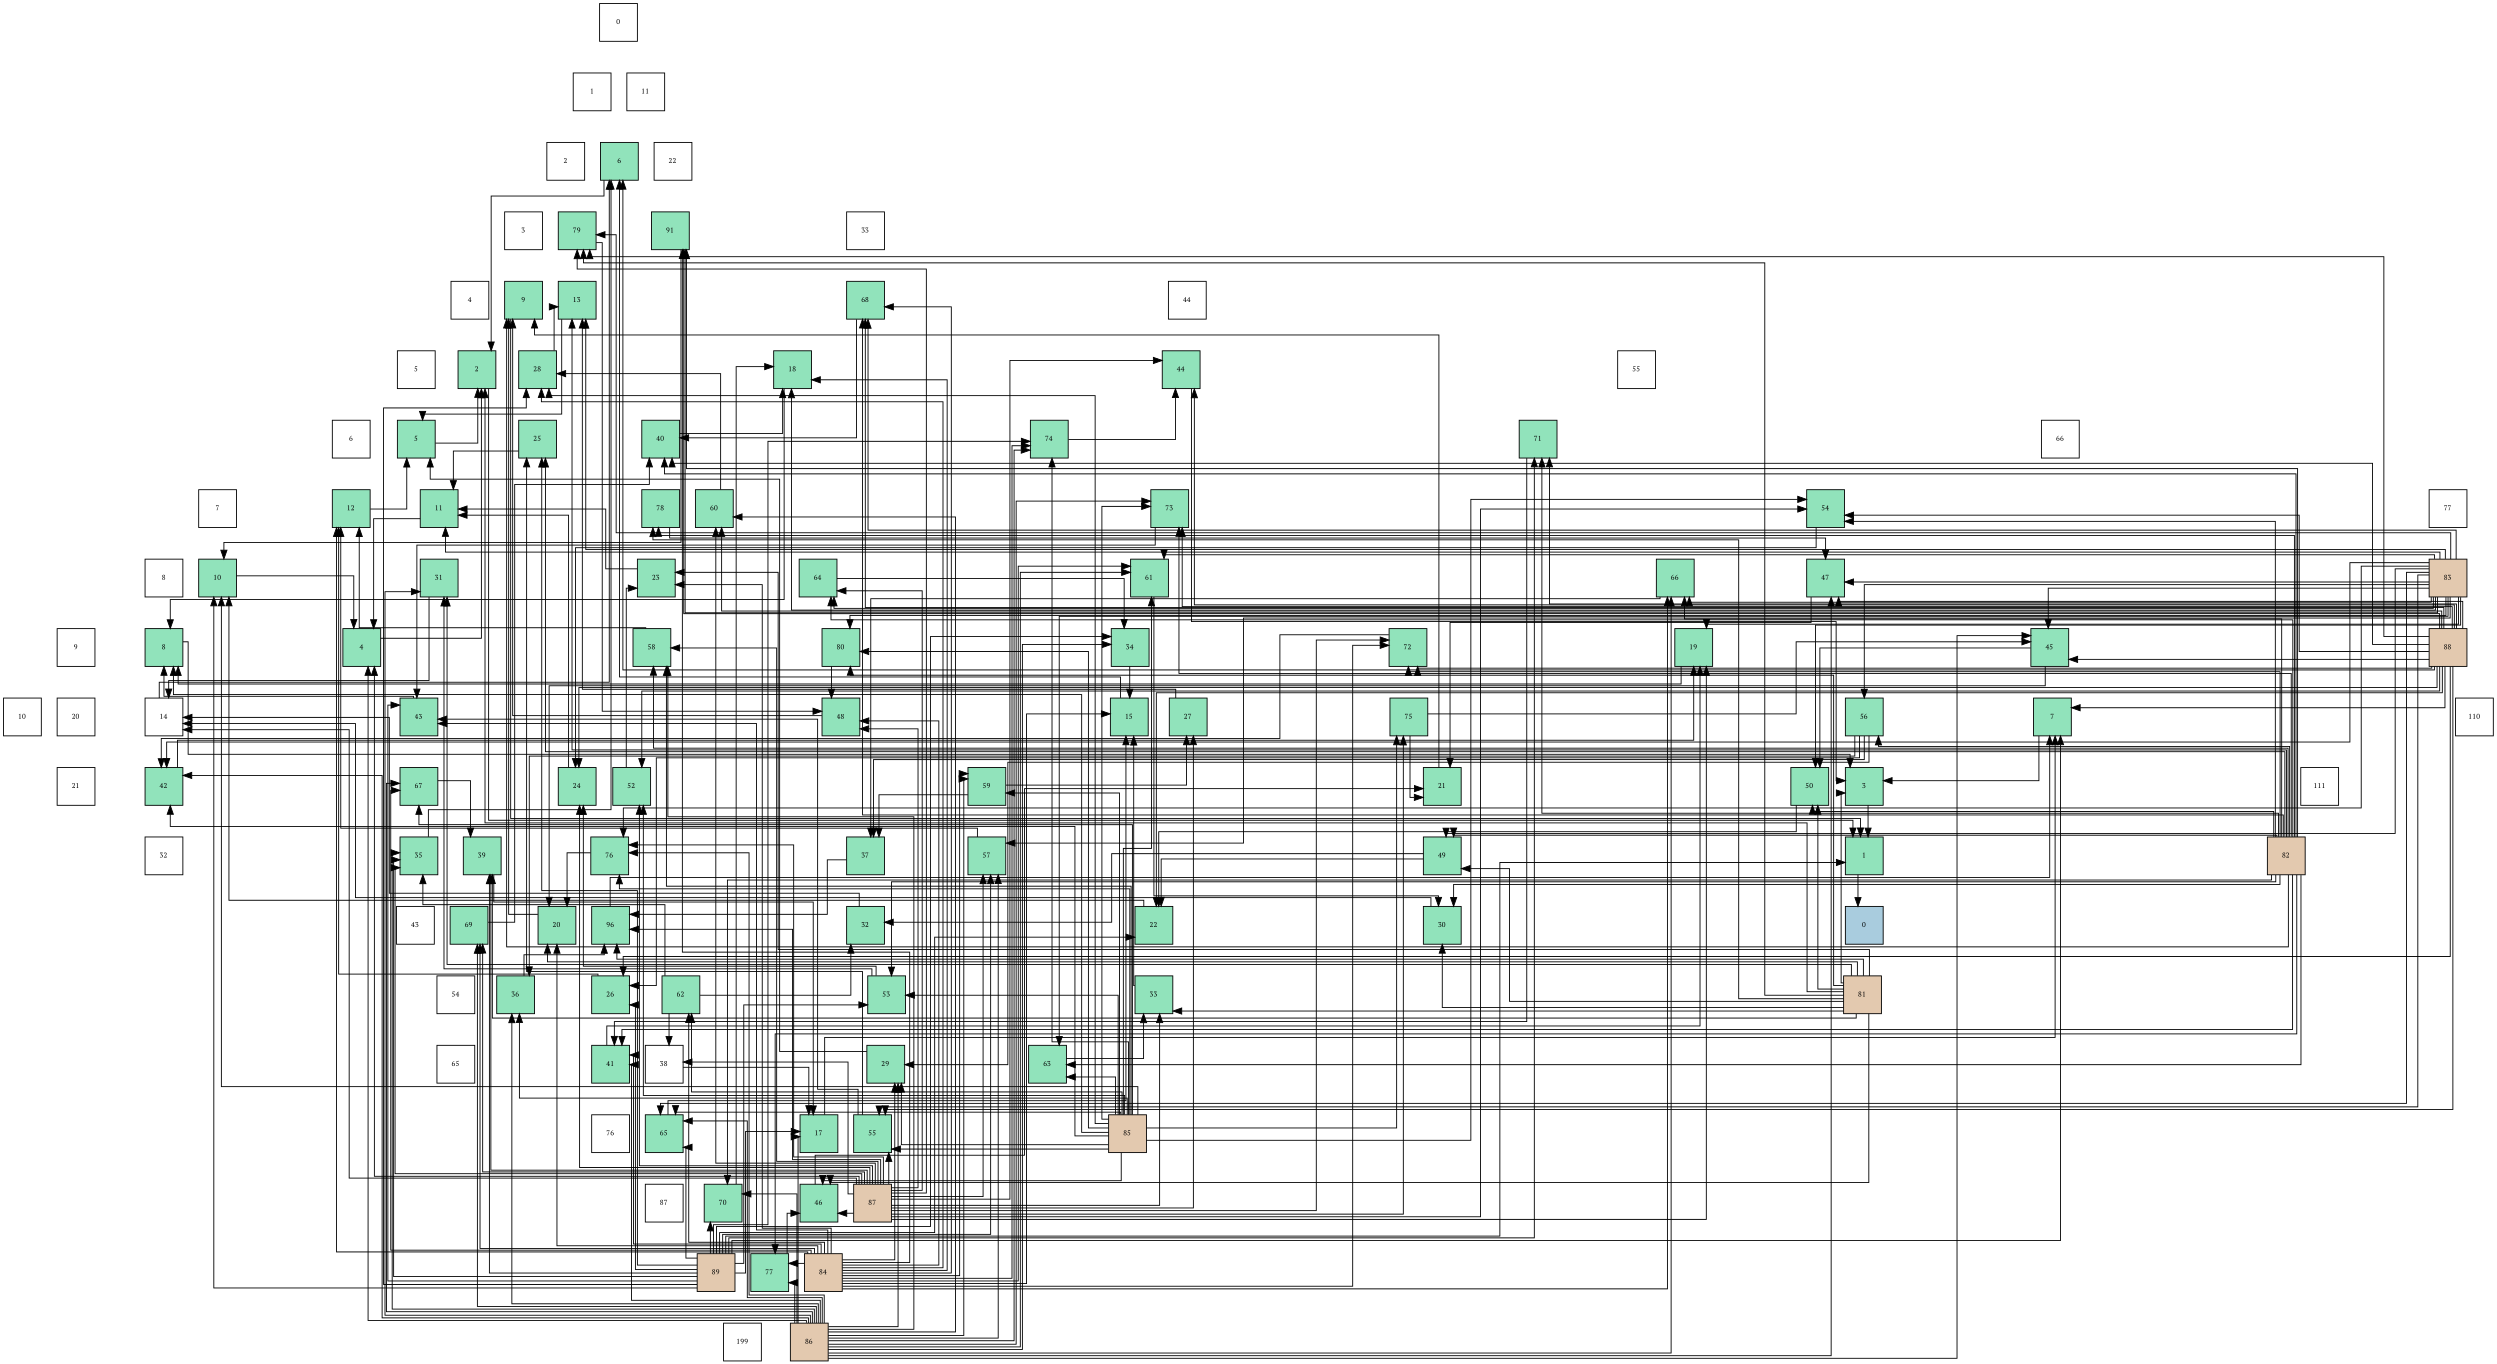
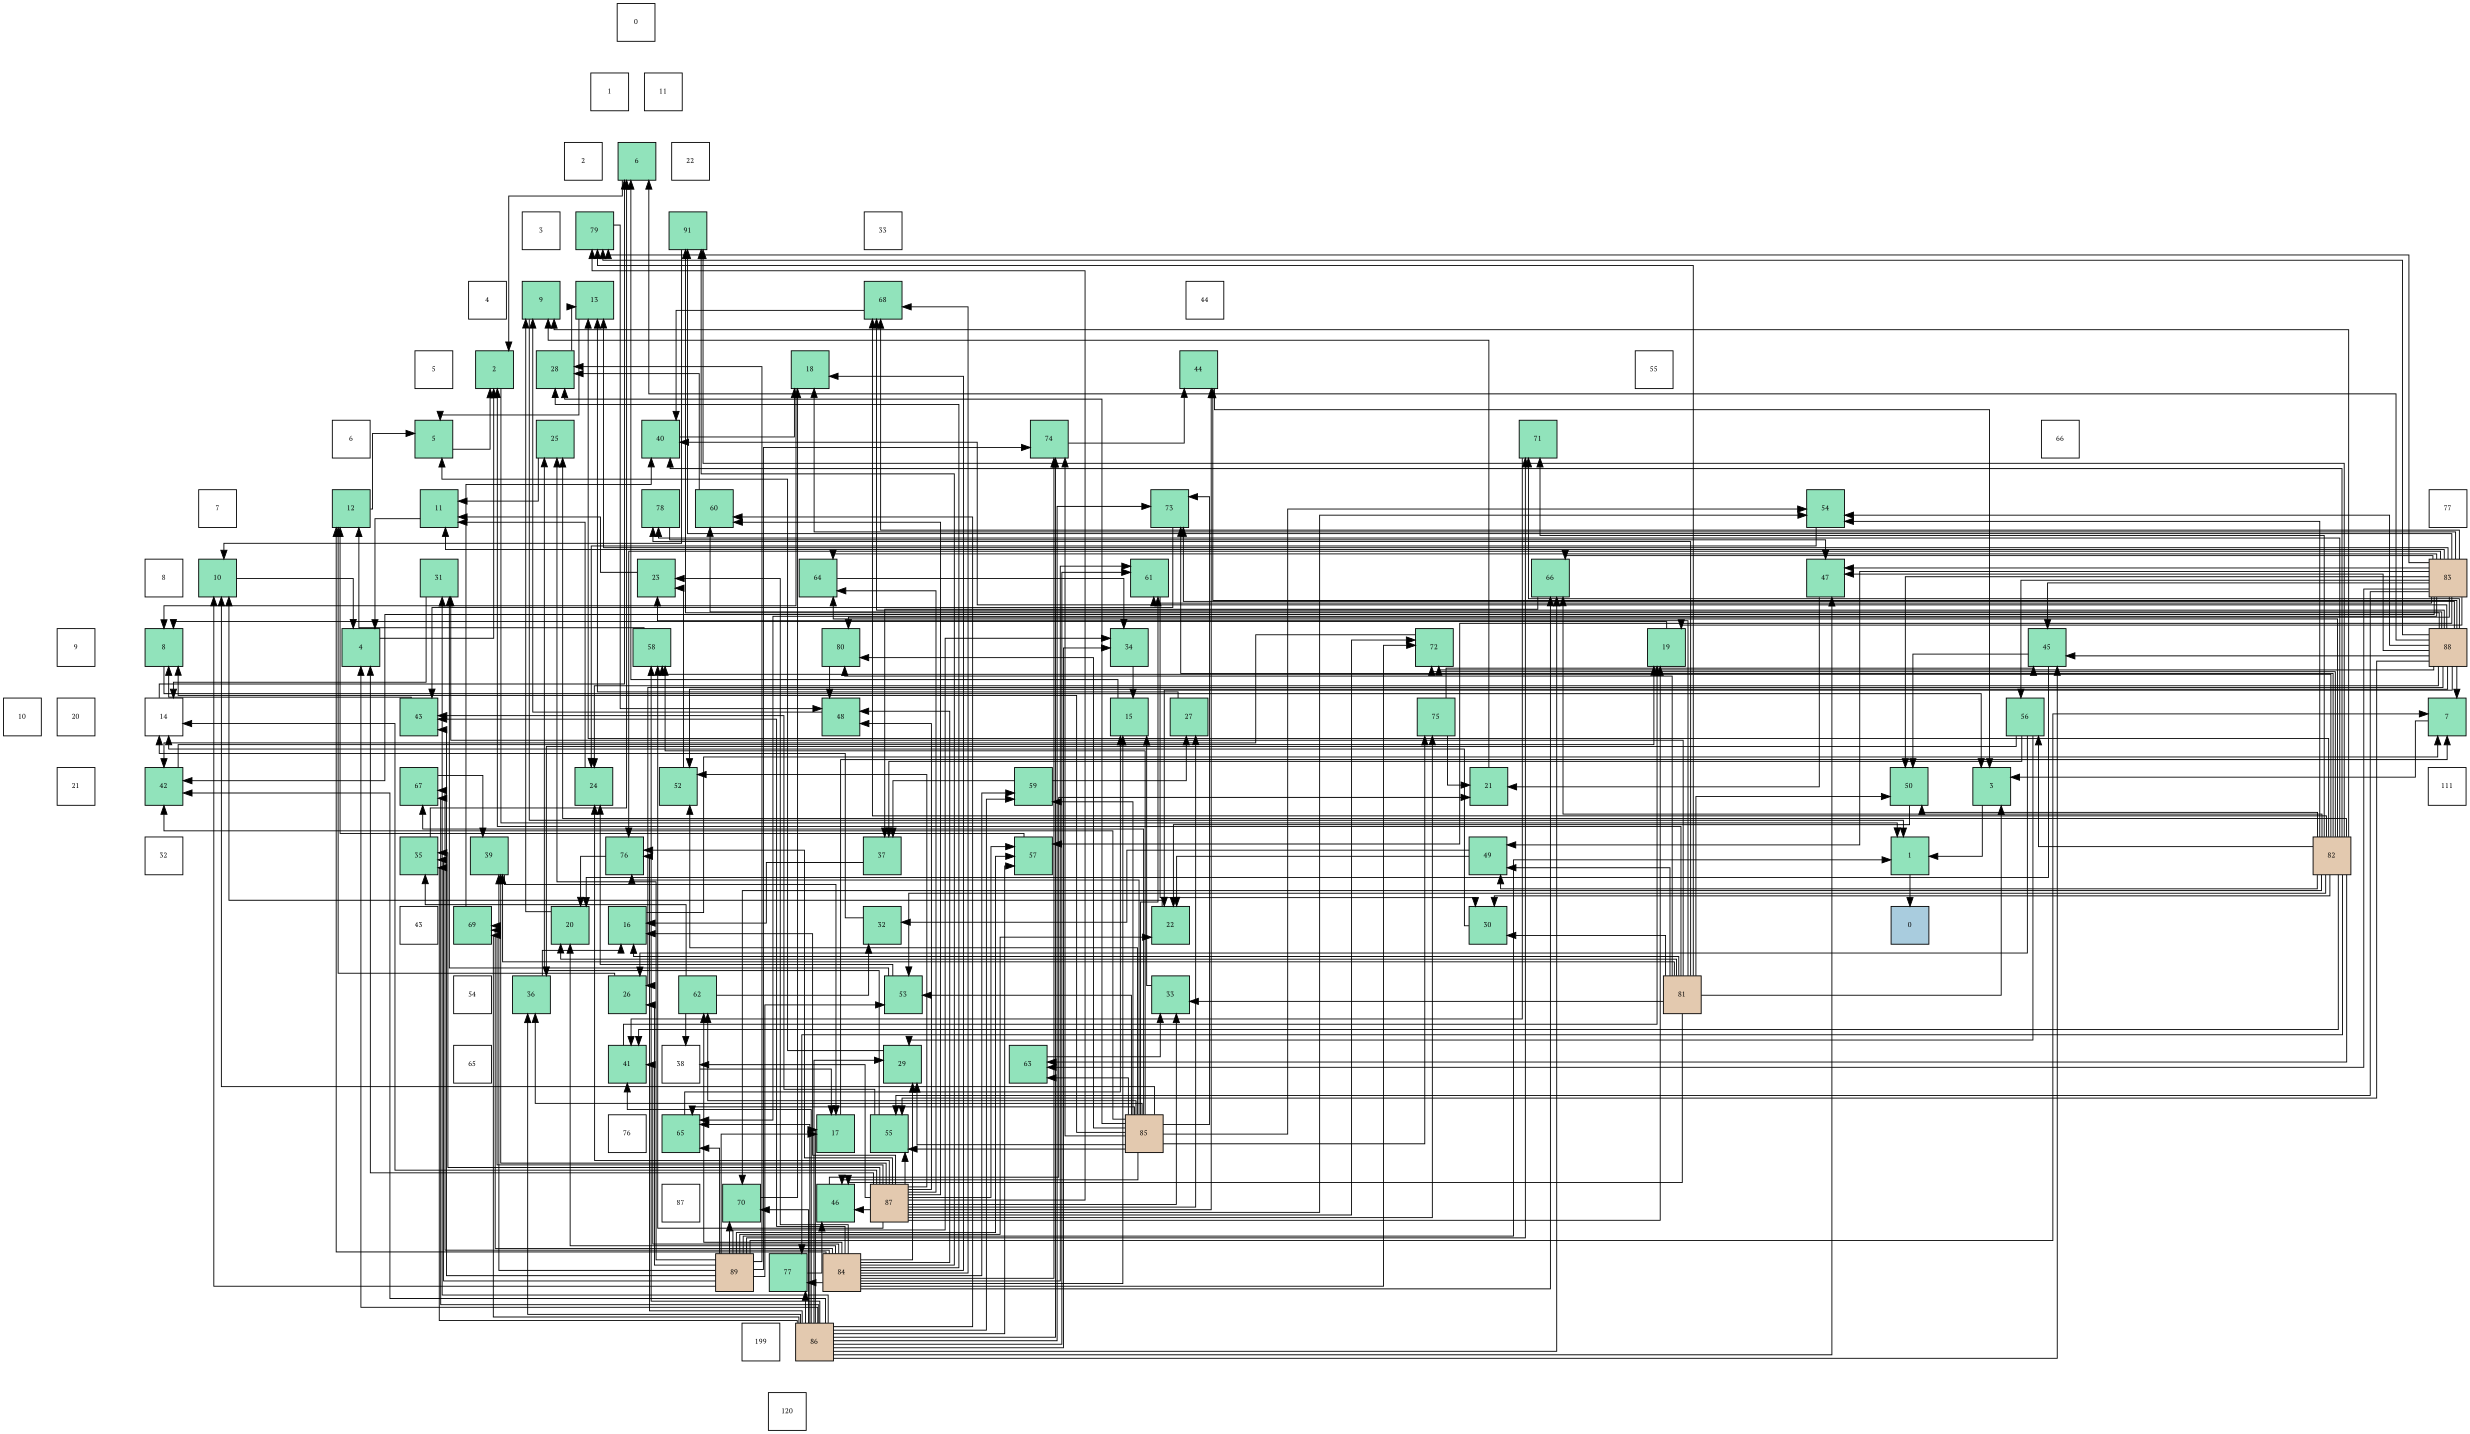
(2474, 717) -> none
(611, 925) -> (627, 925)
none -> (787, 1412)
